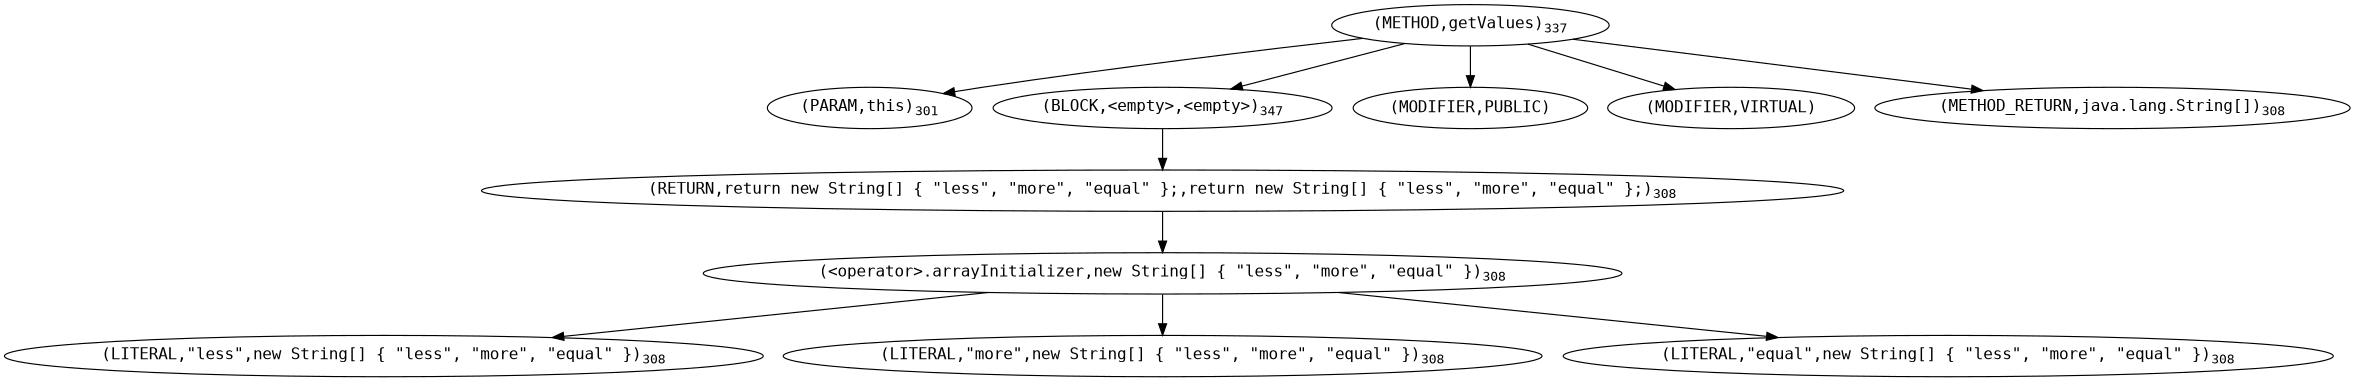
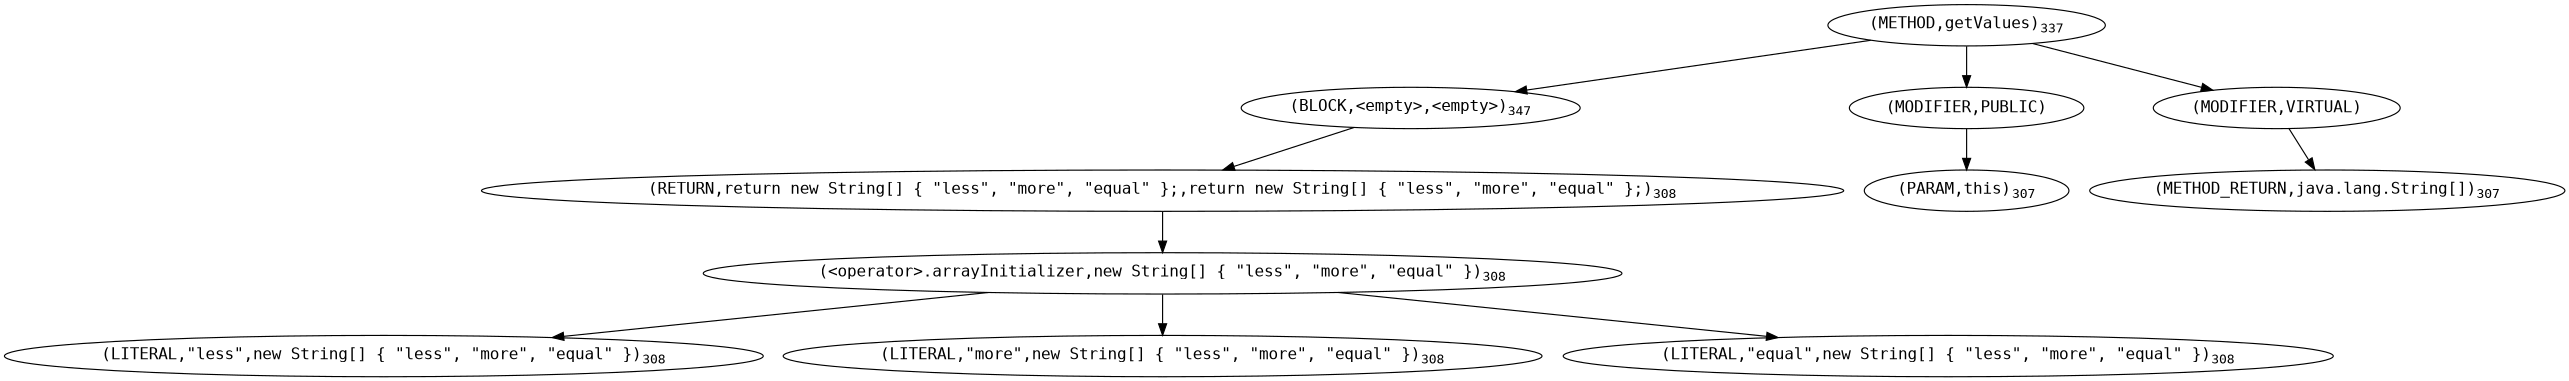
(1158, 63) -> (1967, 144)
(1772, 64) -> (2299, 144)
(927, 106) -> (2024, 189)
(2274, 106) -> (2489, 189)
